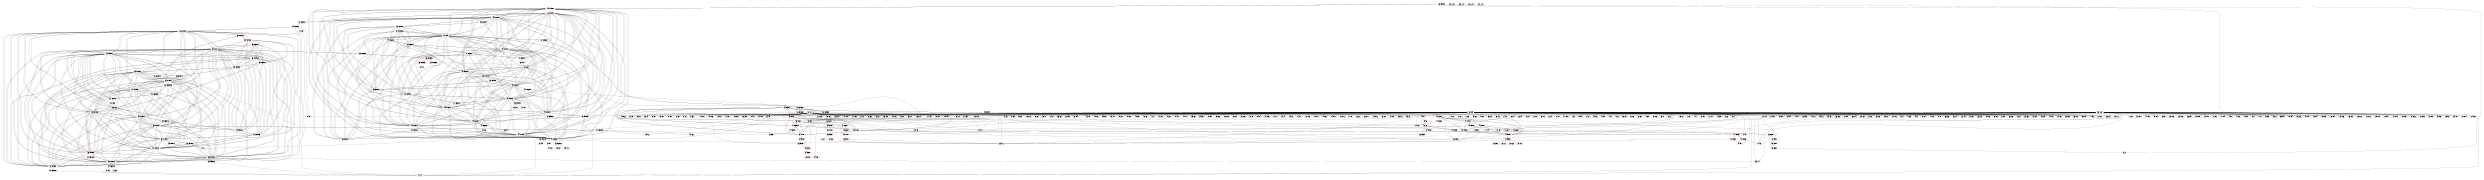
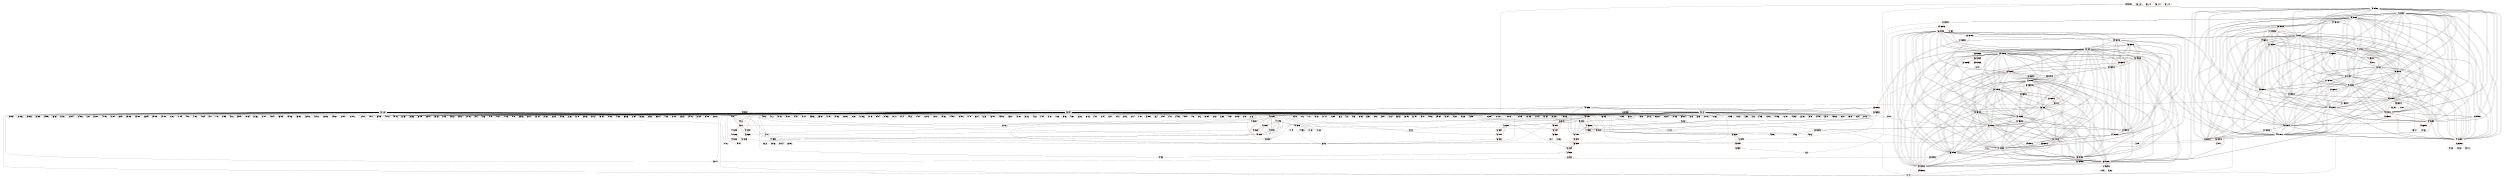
none -> (325, 117)
